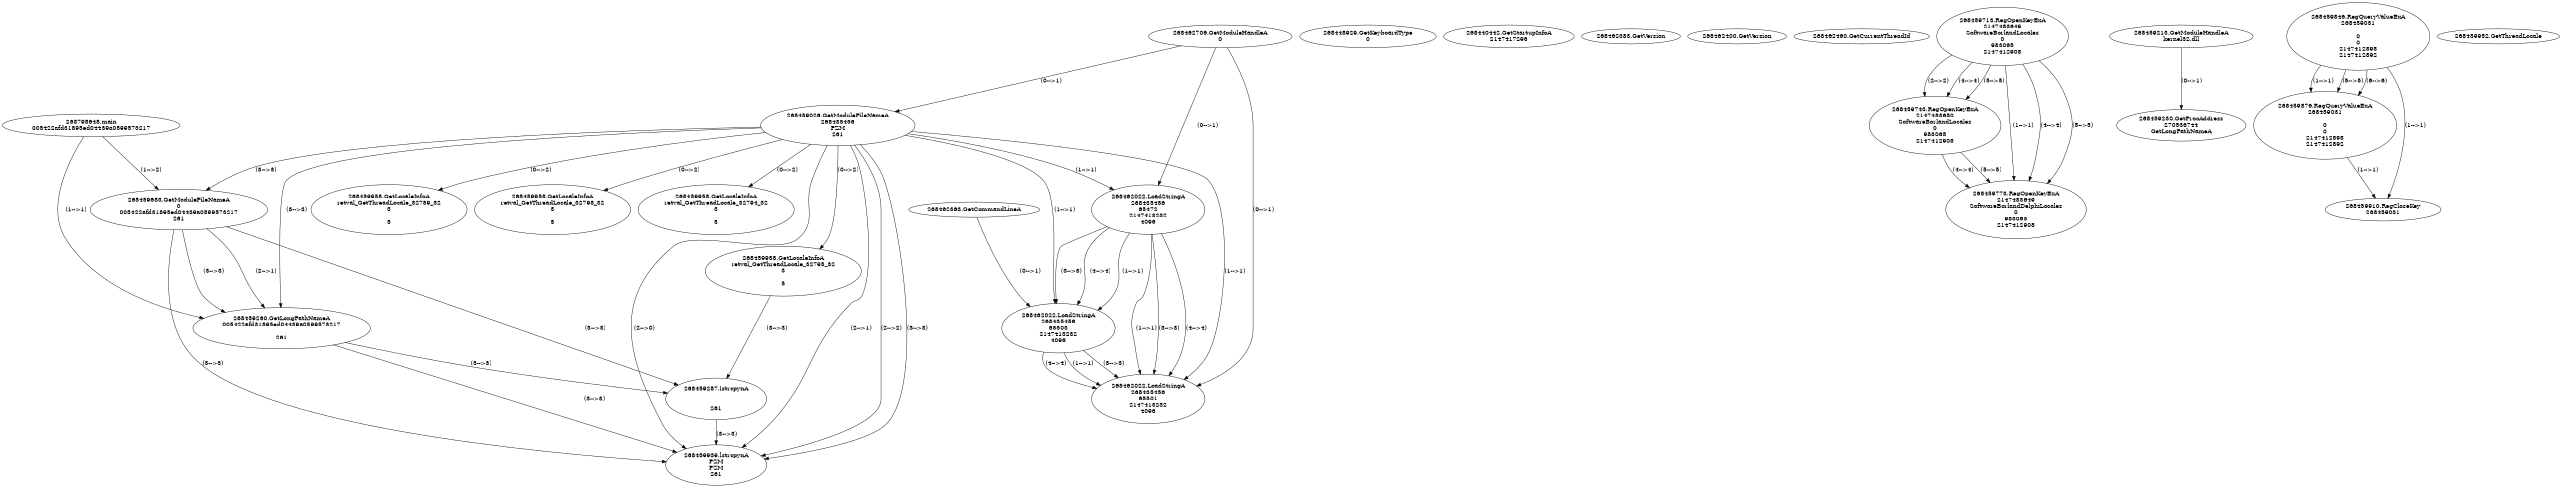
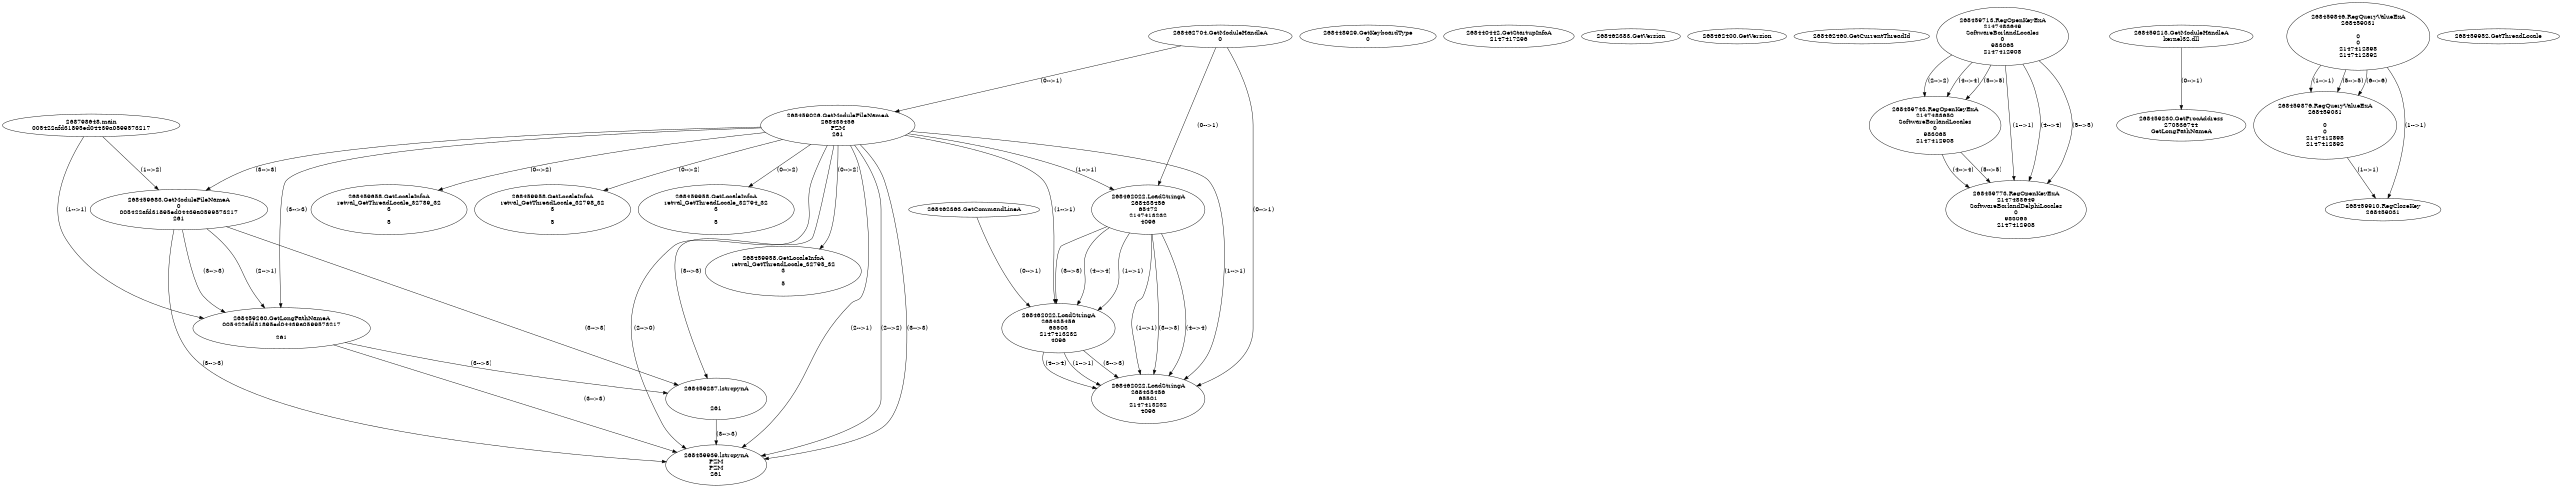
(1220, 36) -> (1220, 36)
(389, 210) -> (389, 210)
(750, 335) -> (683, 245)
